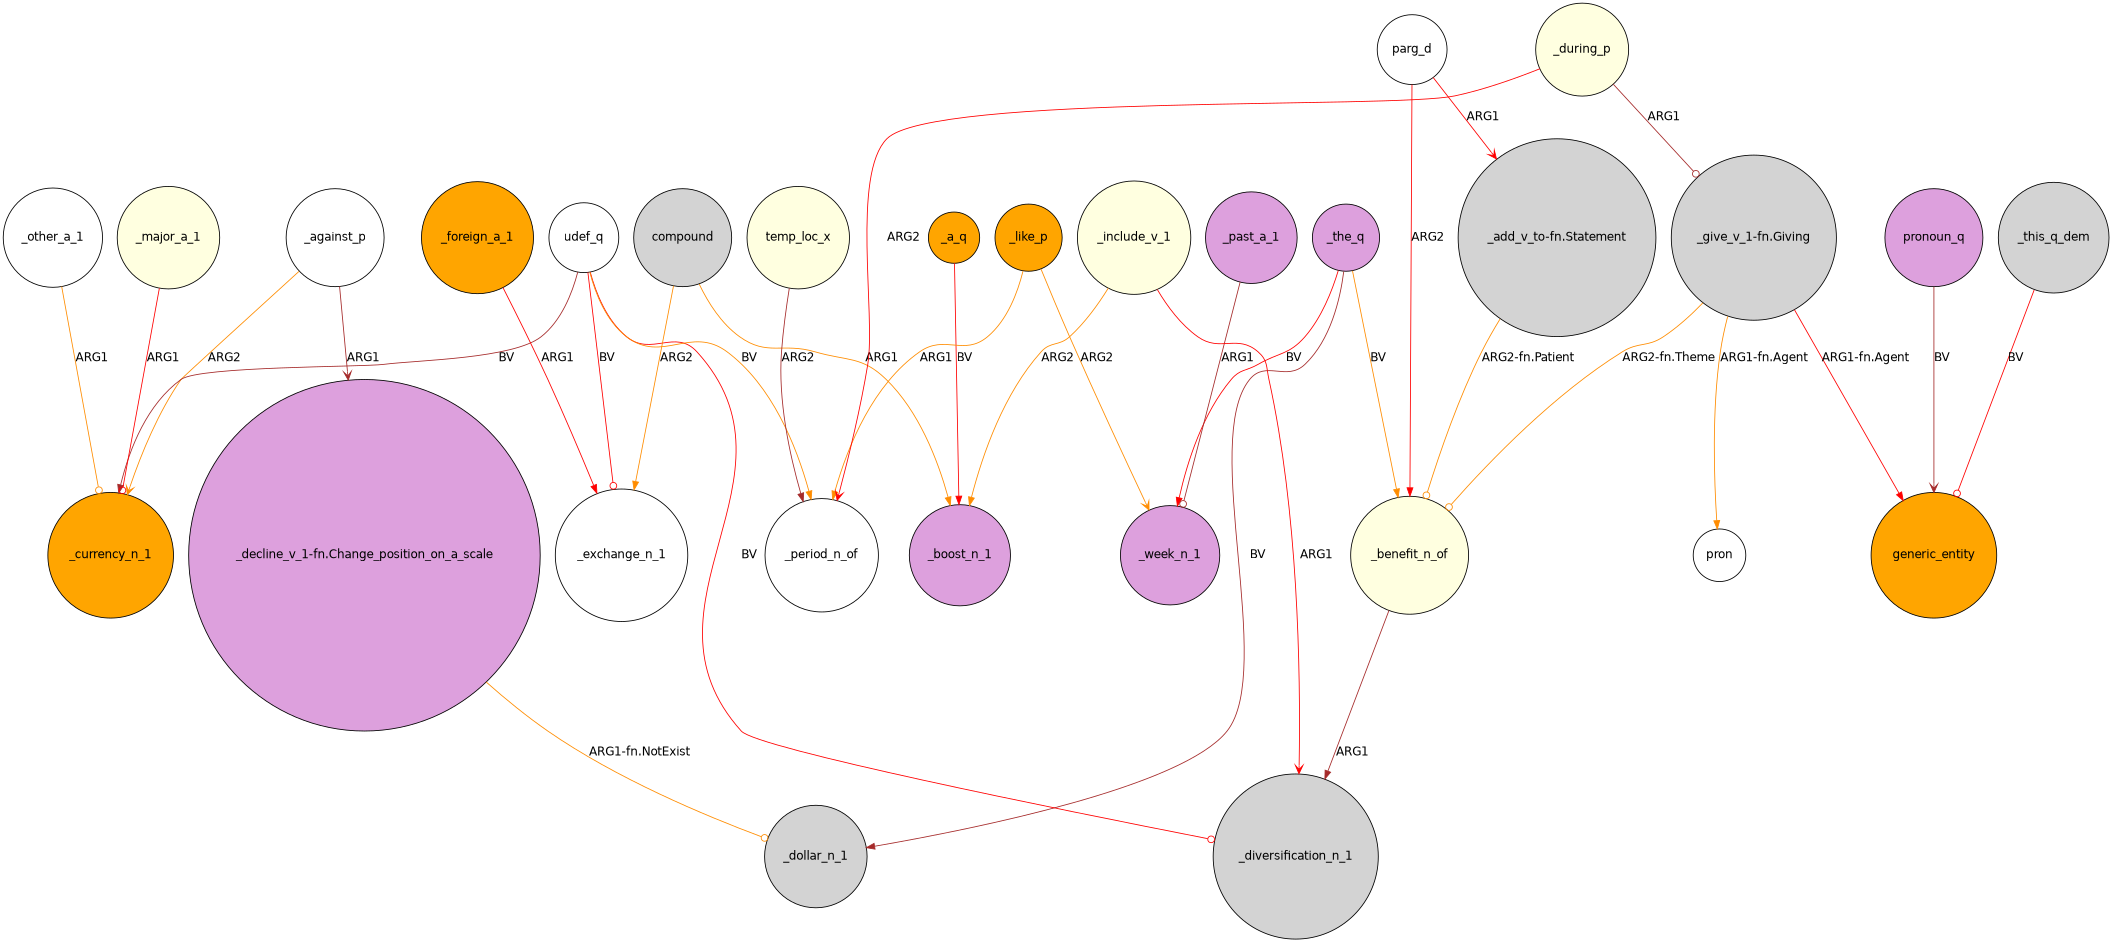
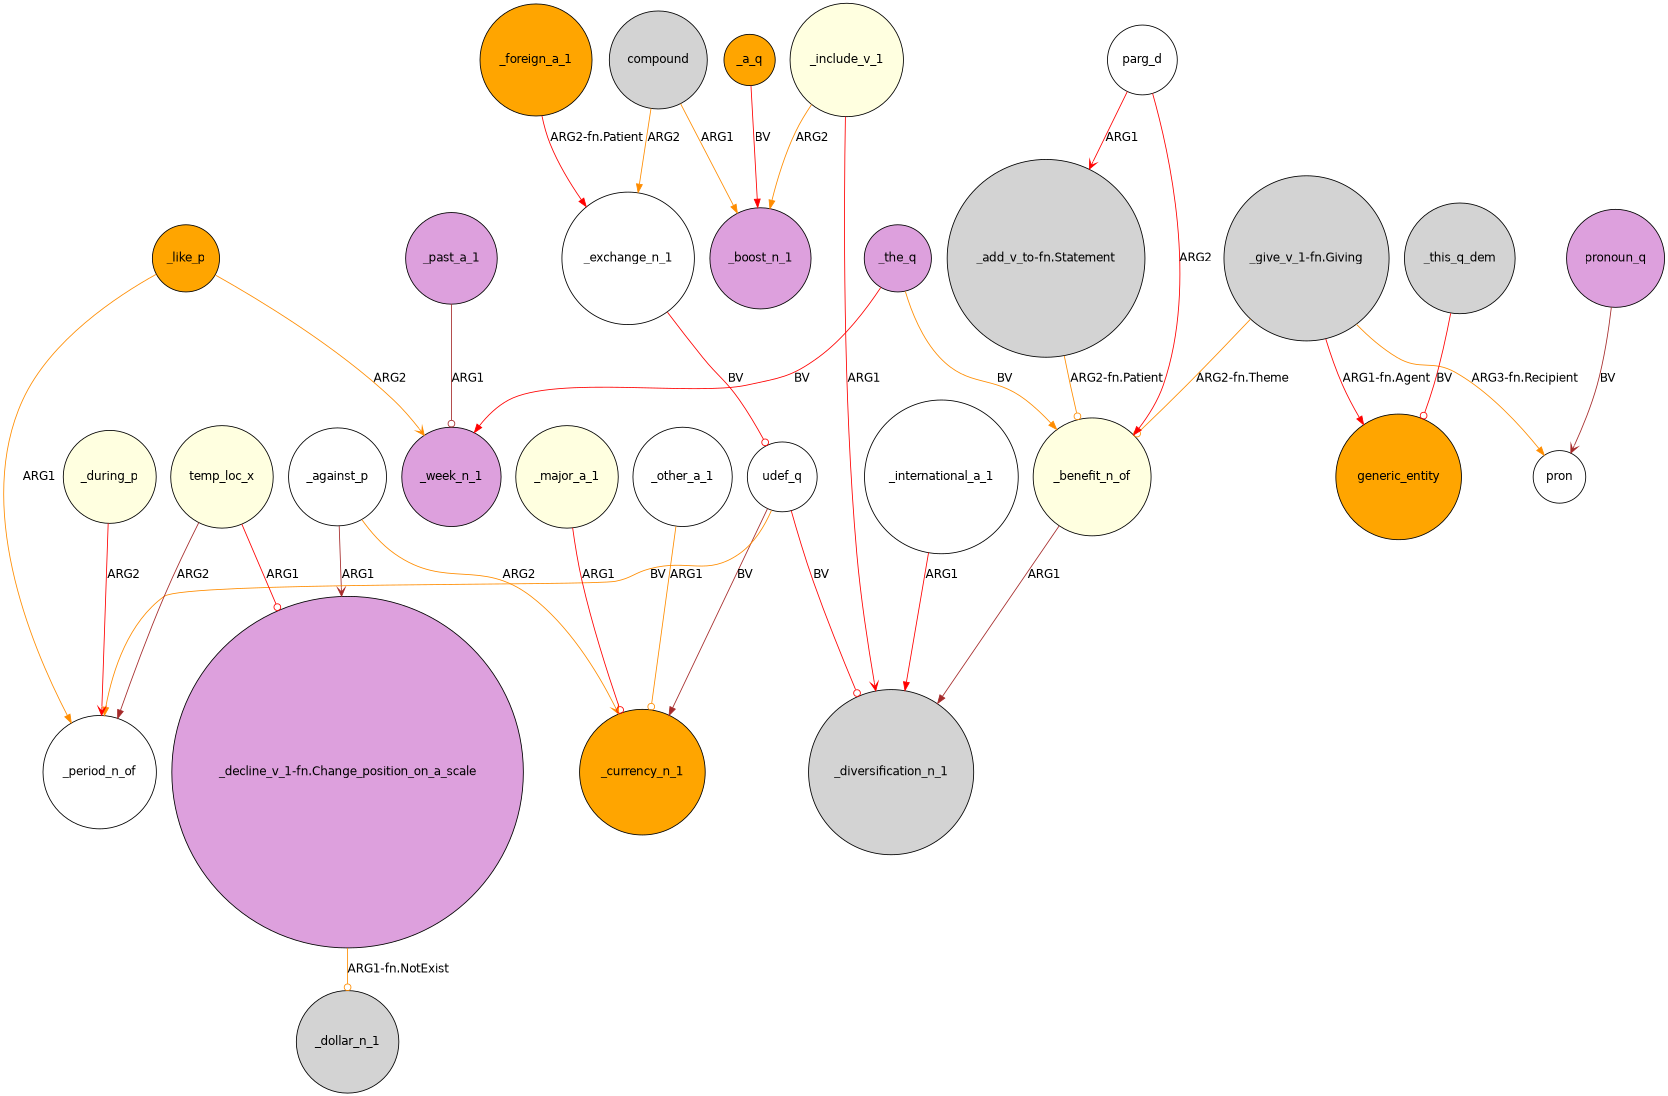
(1653, 128) -> none
(558, 358) -> (597, 138)
(1764, 358) -> (1525, 379)
(600, 377) -> (718, 374)
(1934, 385) -> (1599, 378)
none -> (941, 477)
none -> (259, 564)
(1244, 661) -> none
